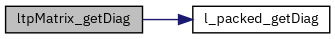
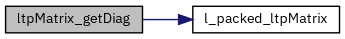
(261, 20) -> (266, 20)
